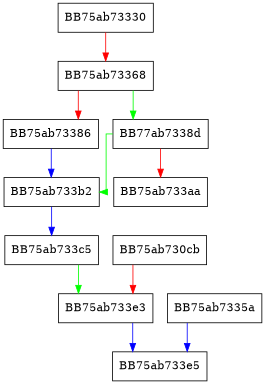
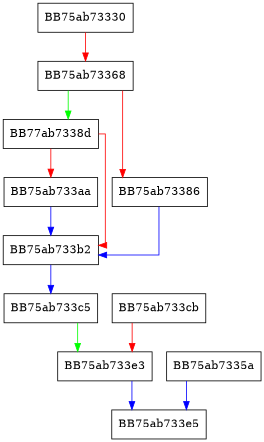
(106, 160) -> (105, 187)
none -> (51, 217)
(160, 250) -> (159, 308)
